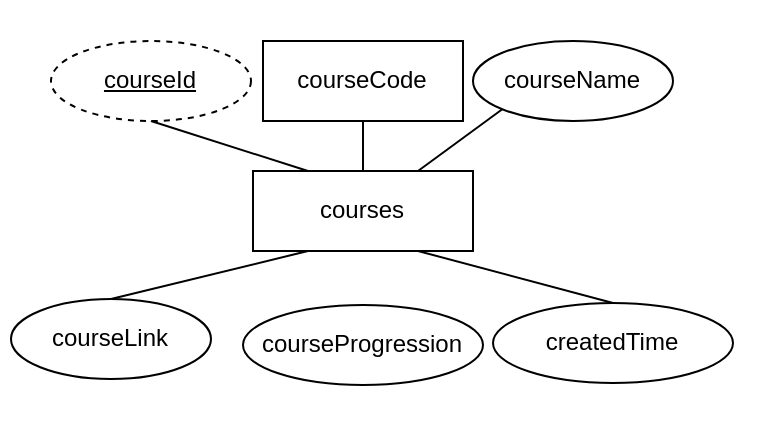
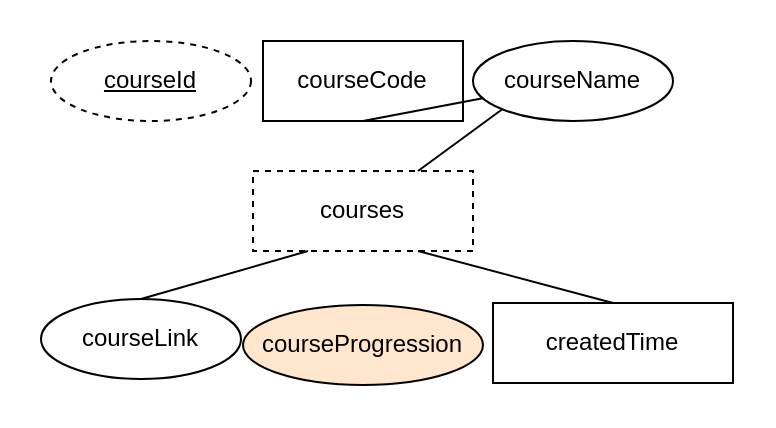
(230, 146) -> none
(363, 146) -> (422, 110)
(363, 211) -> (363, 211)
(111, 339) -> (141, 339)
(613, 343) -> (613, 343)
(363, 345) -> (363, 345)
